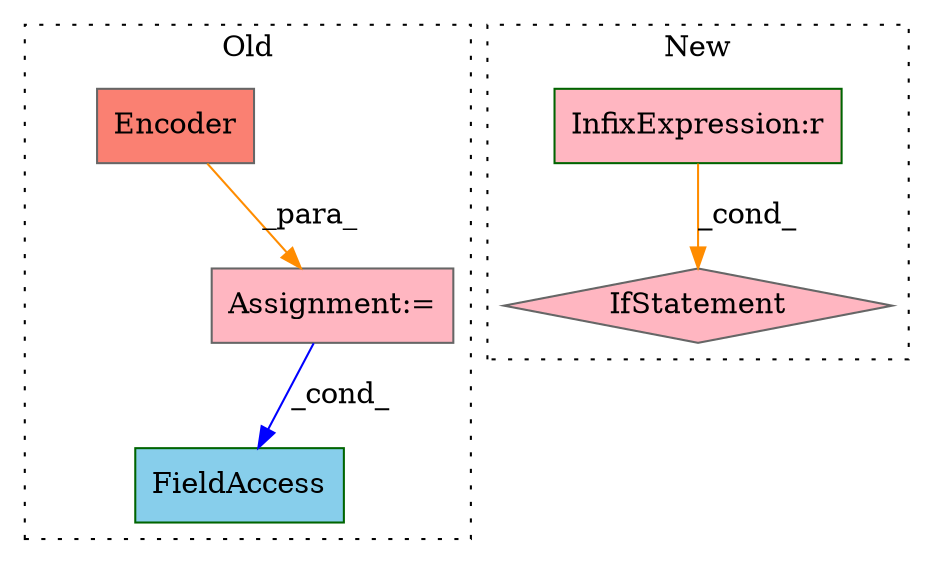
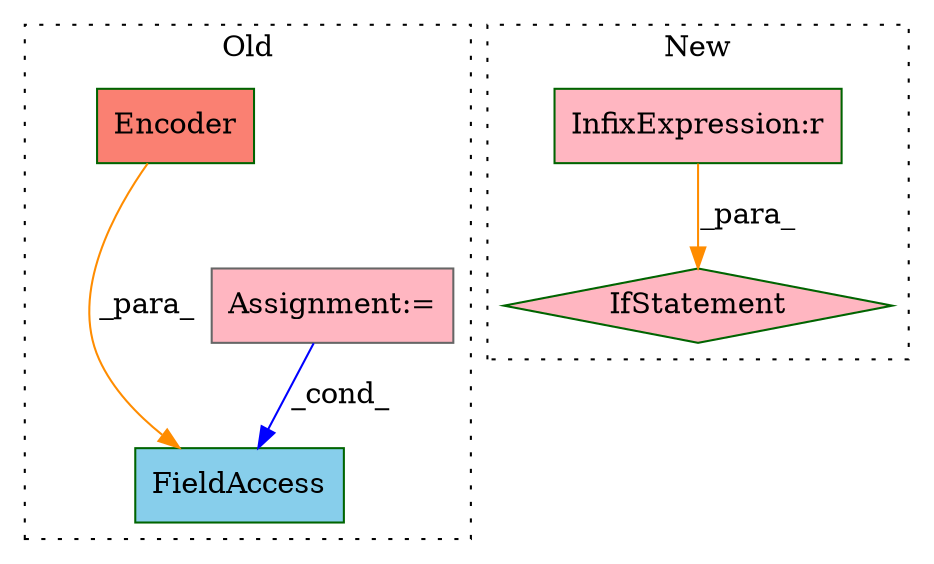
(176, 126) -> (176, 126)
(247, 208) -> (90, 305)
(748, 216) -> (748, 216)
(698, 306) -> (698, 306)
